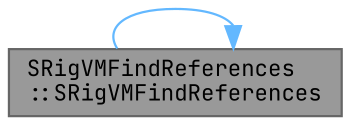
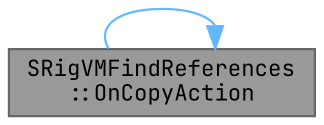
(175, 83) -> (162, 83)
